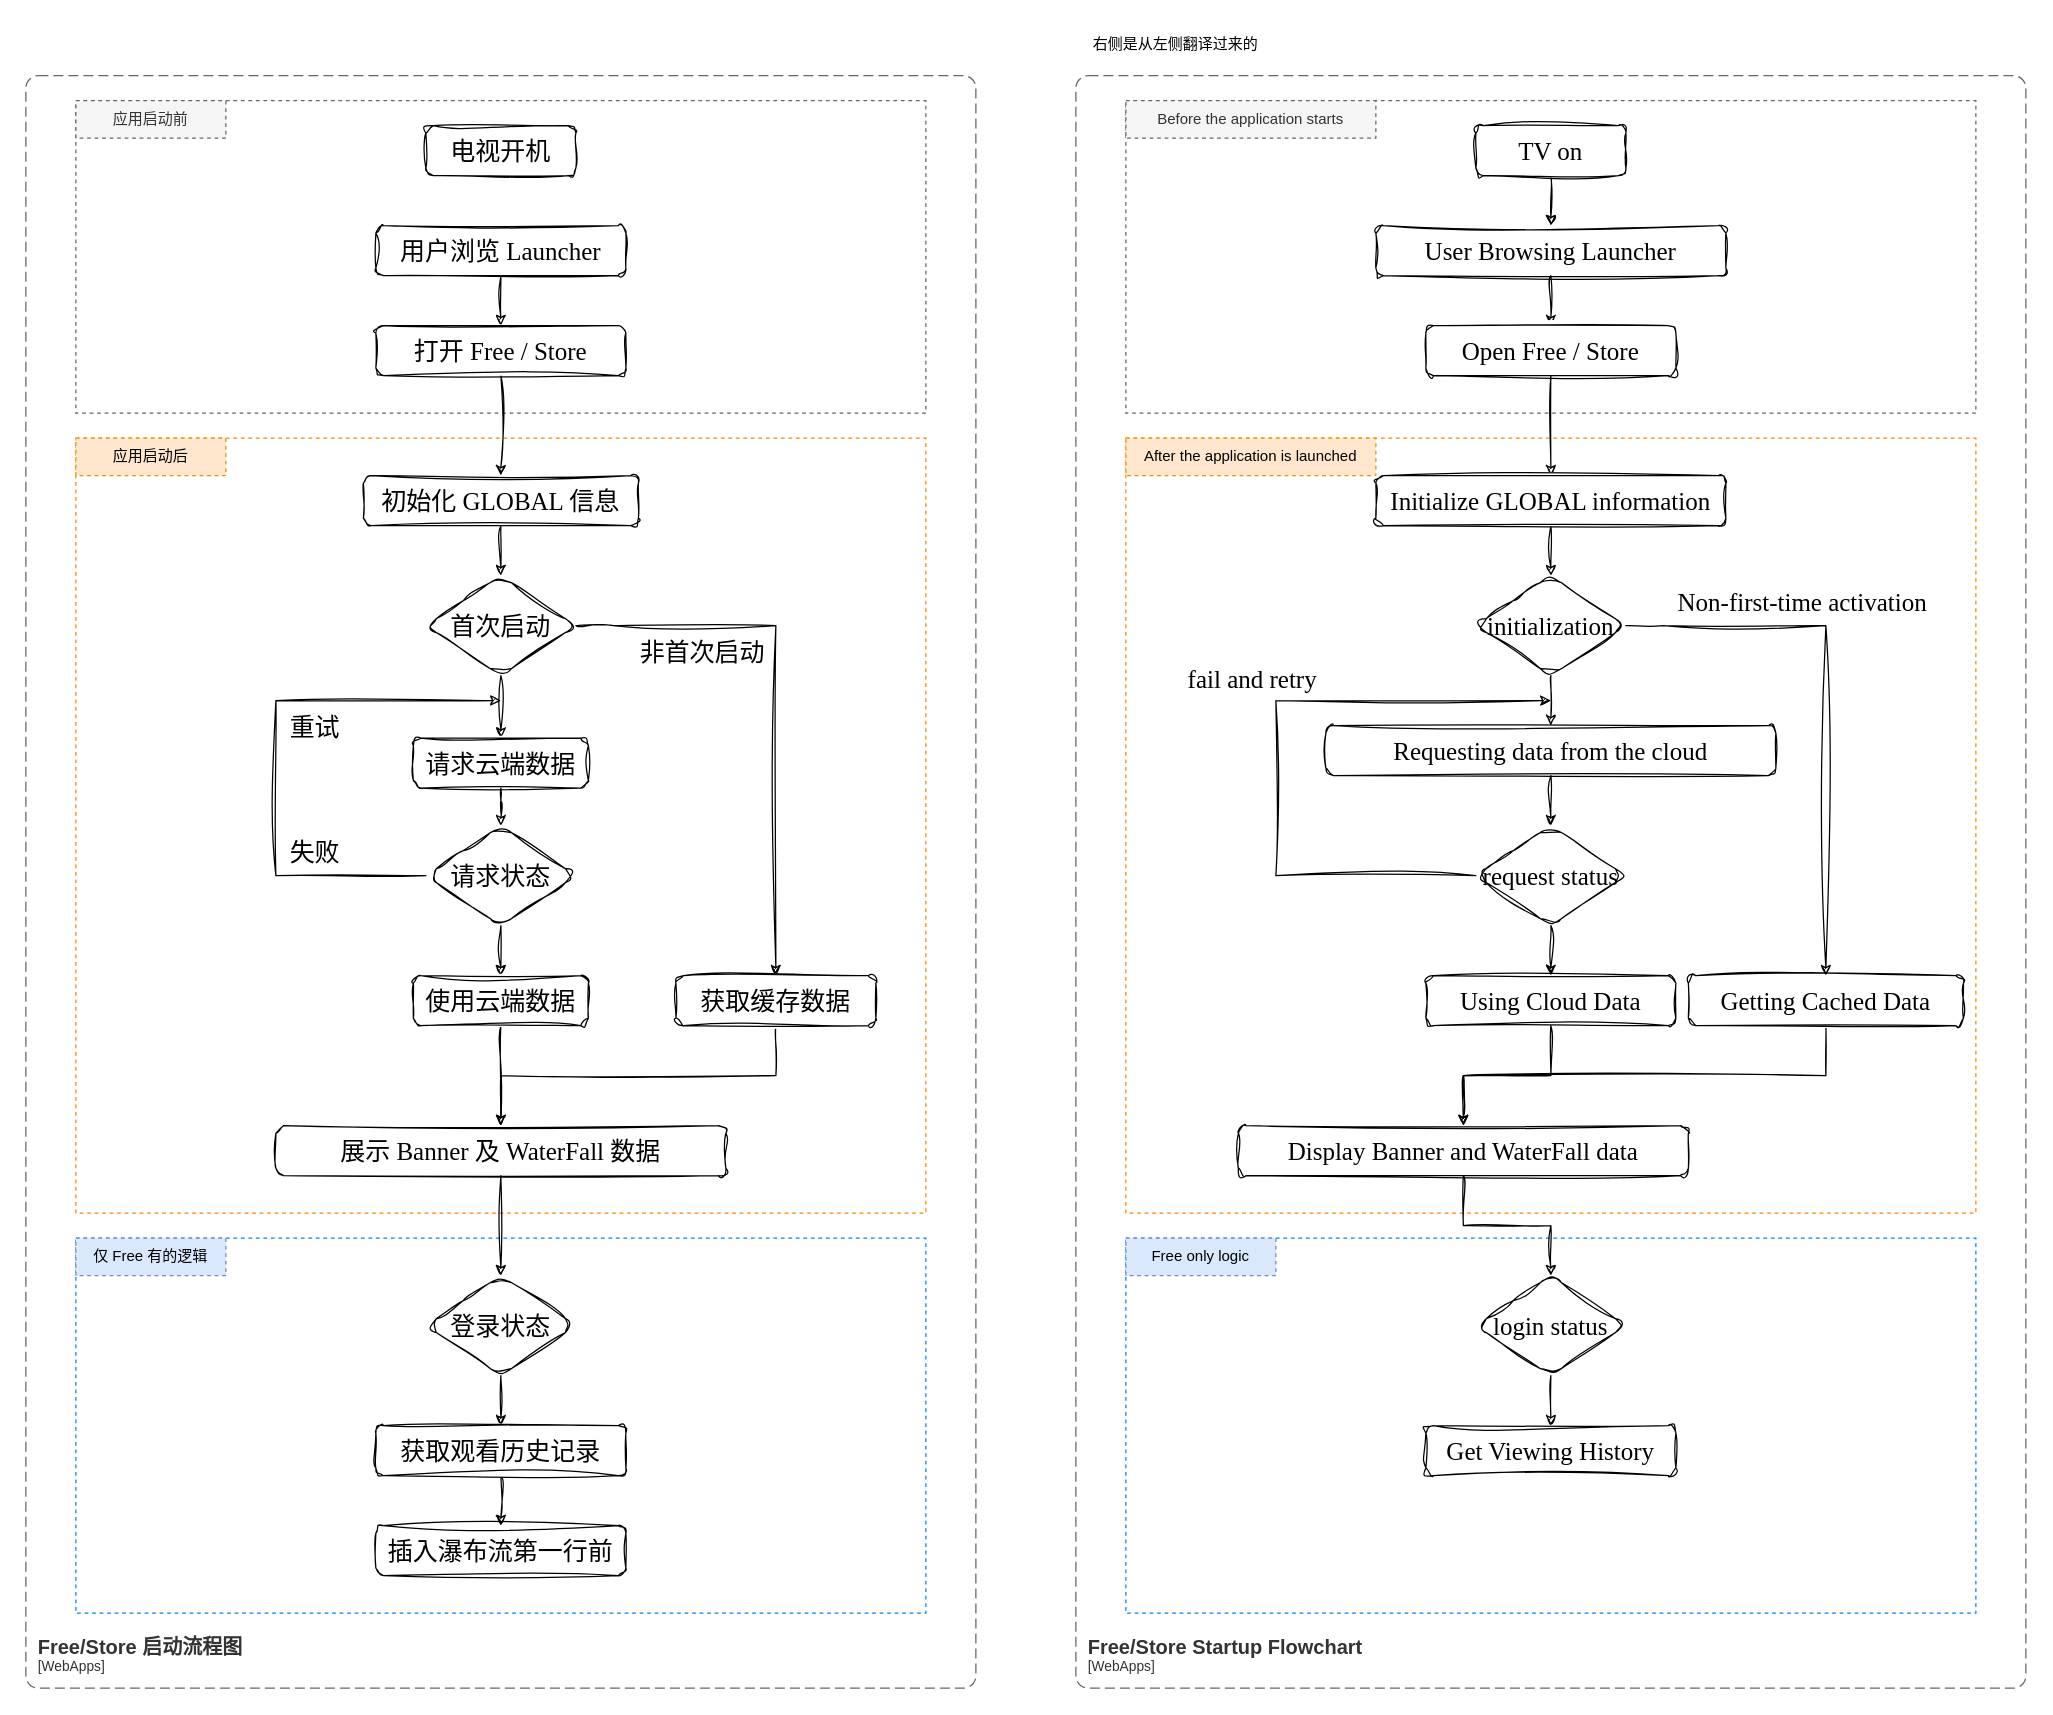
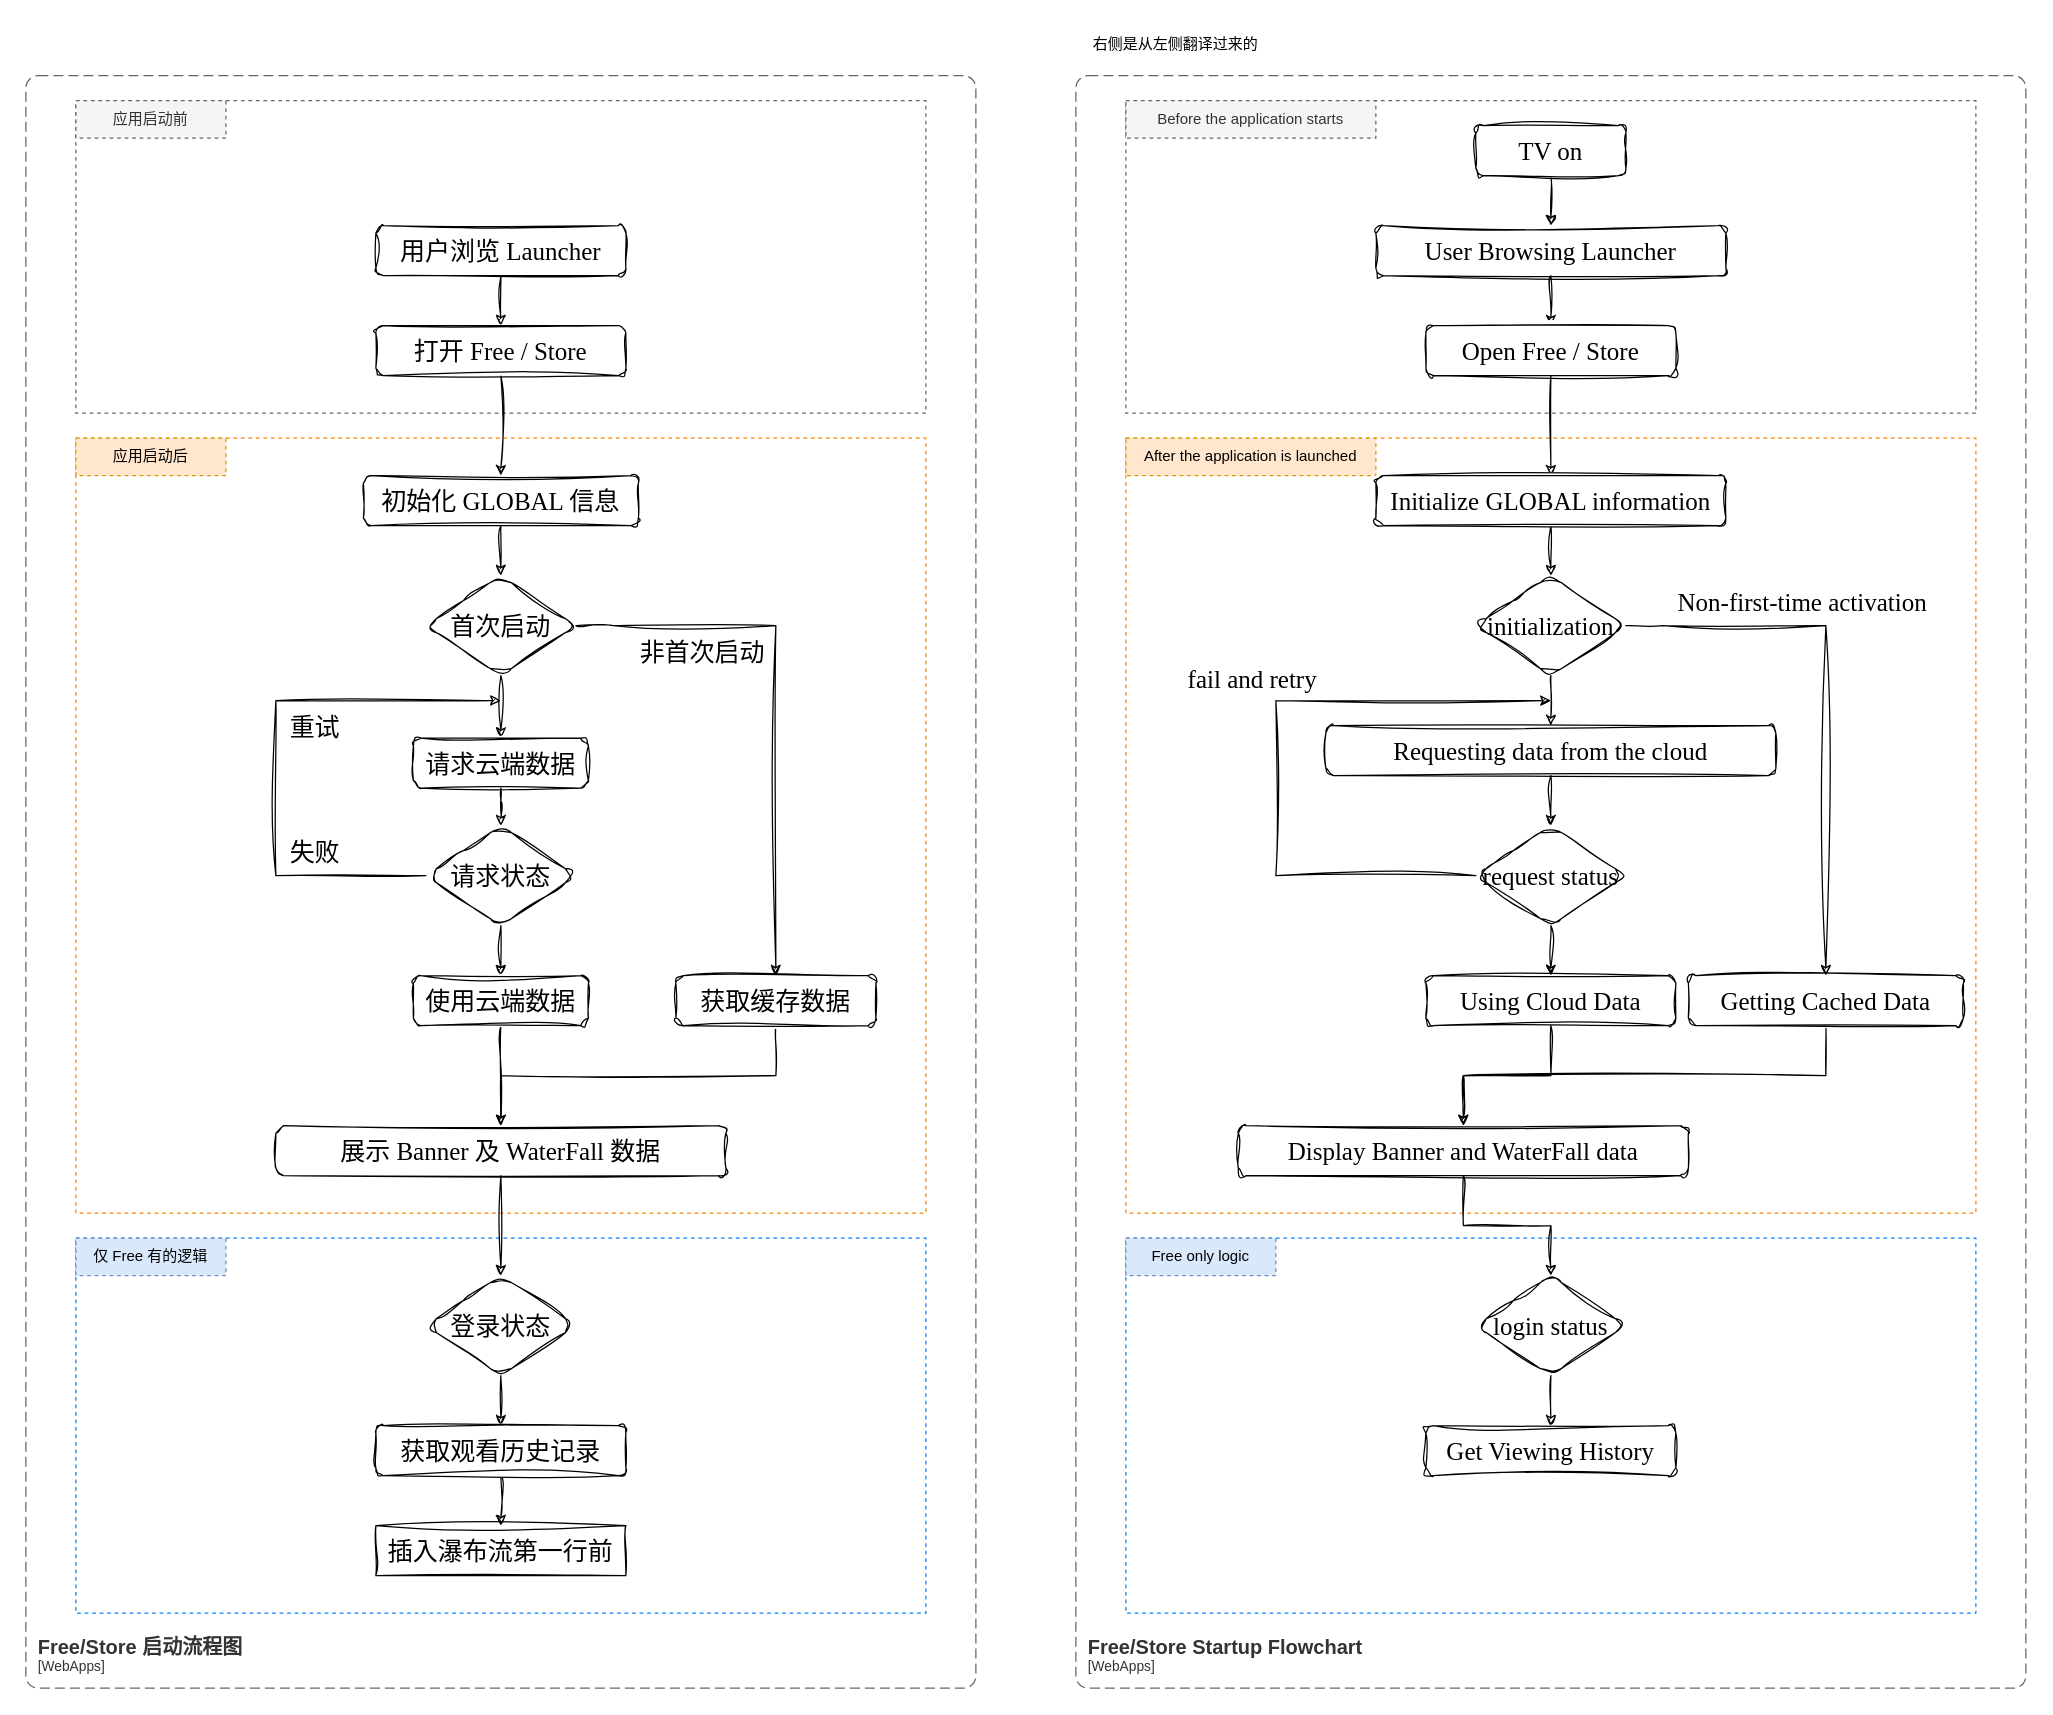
(501, 151) -> none
(501, 1551) -> (501, 1551)
